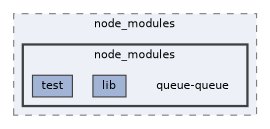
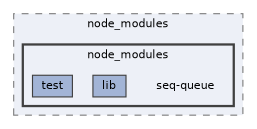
(193, 86) -> (186, 86)
